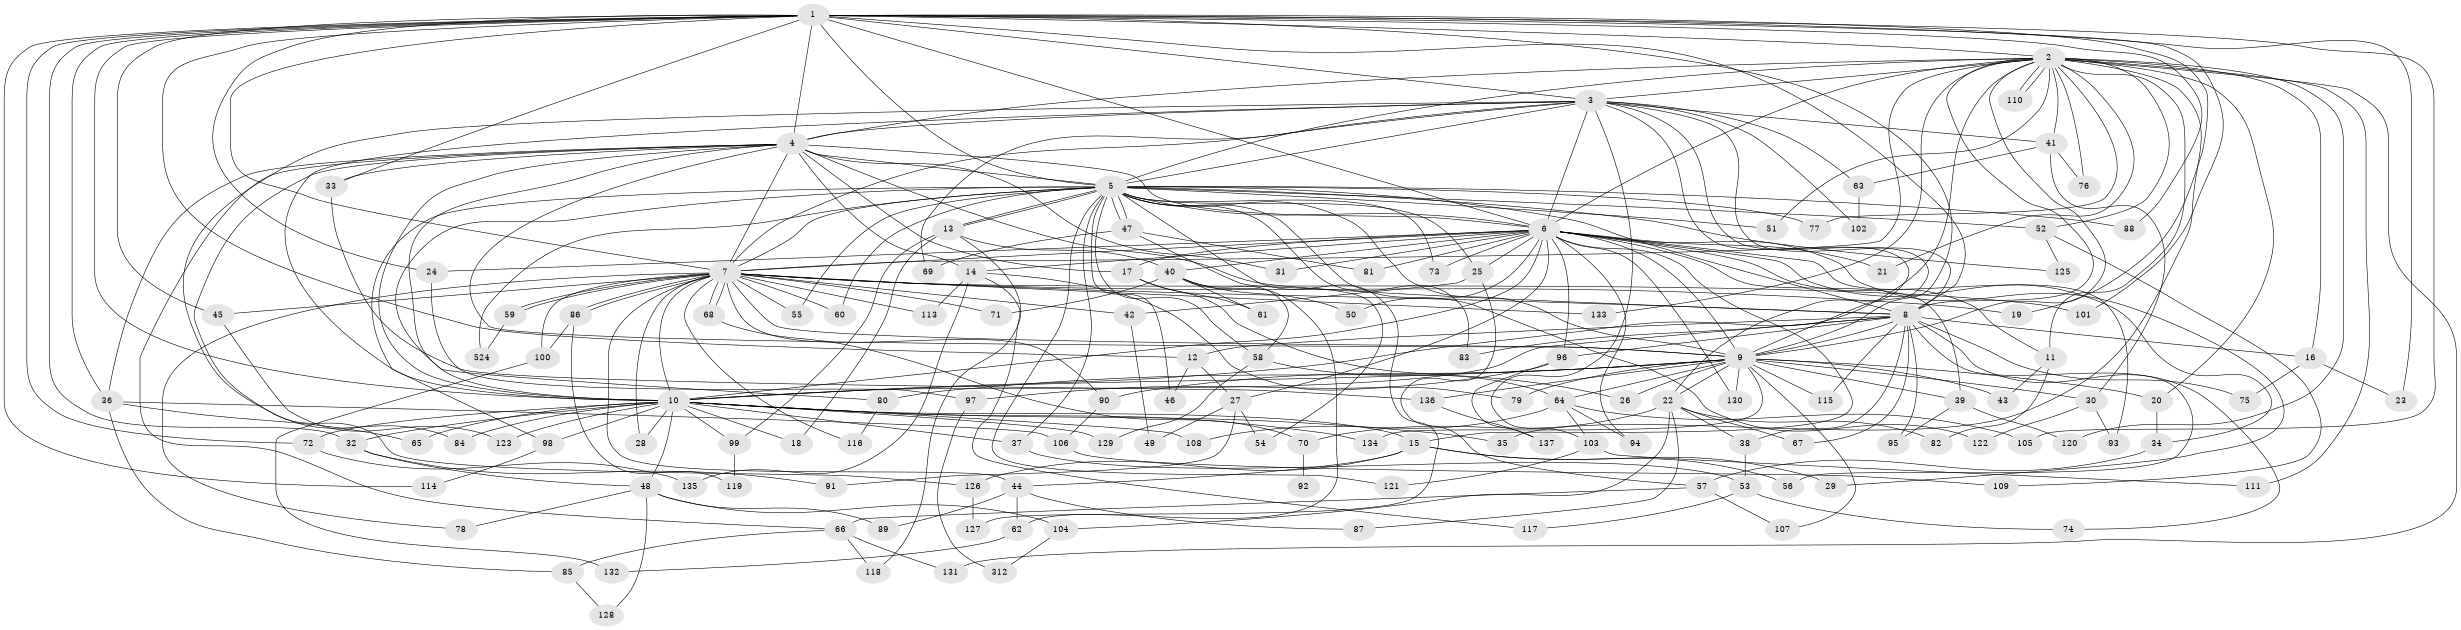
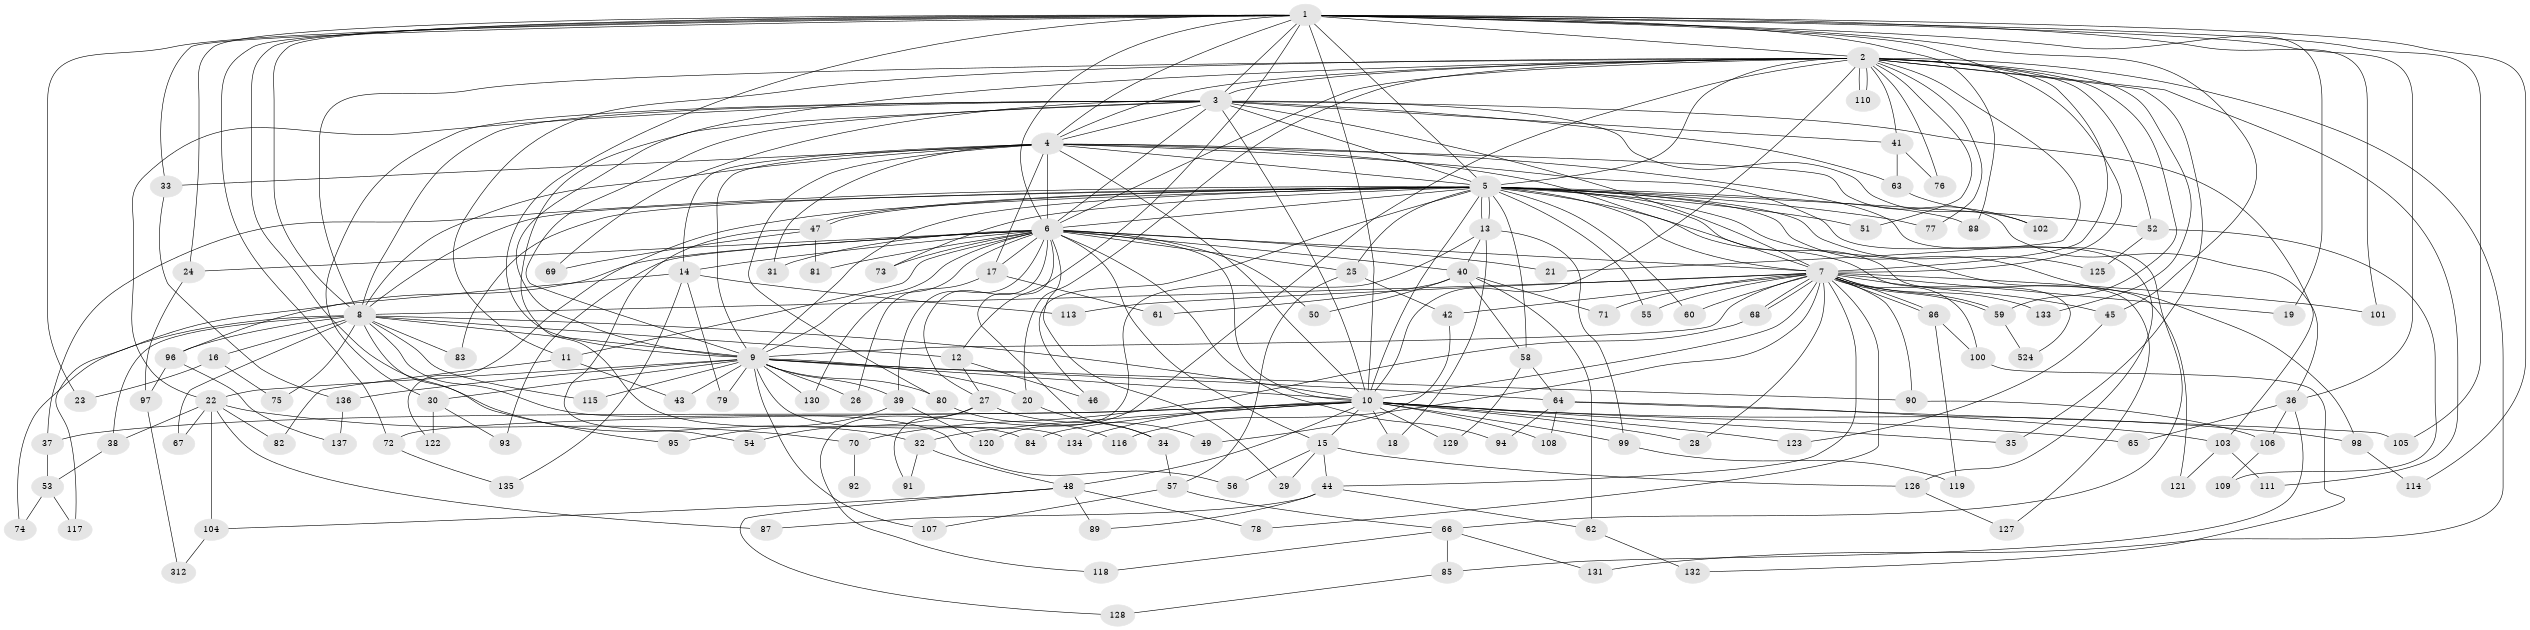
(2305, 105) -> (2149, 135)
(2159, 235) -> (454, 134)
